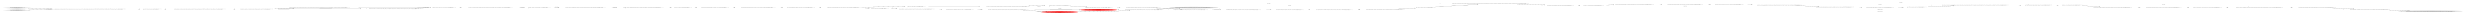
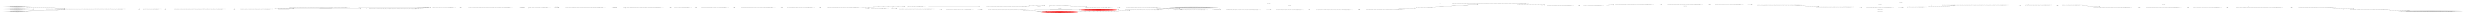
none -> (17, 7)
